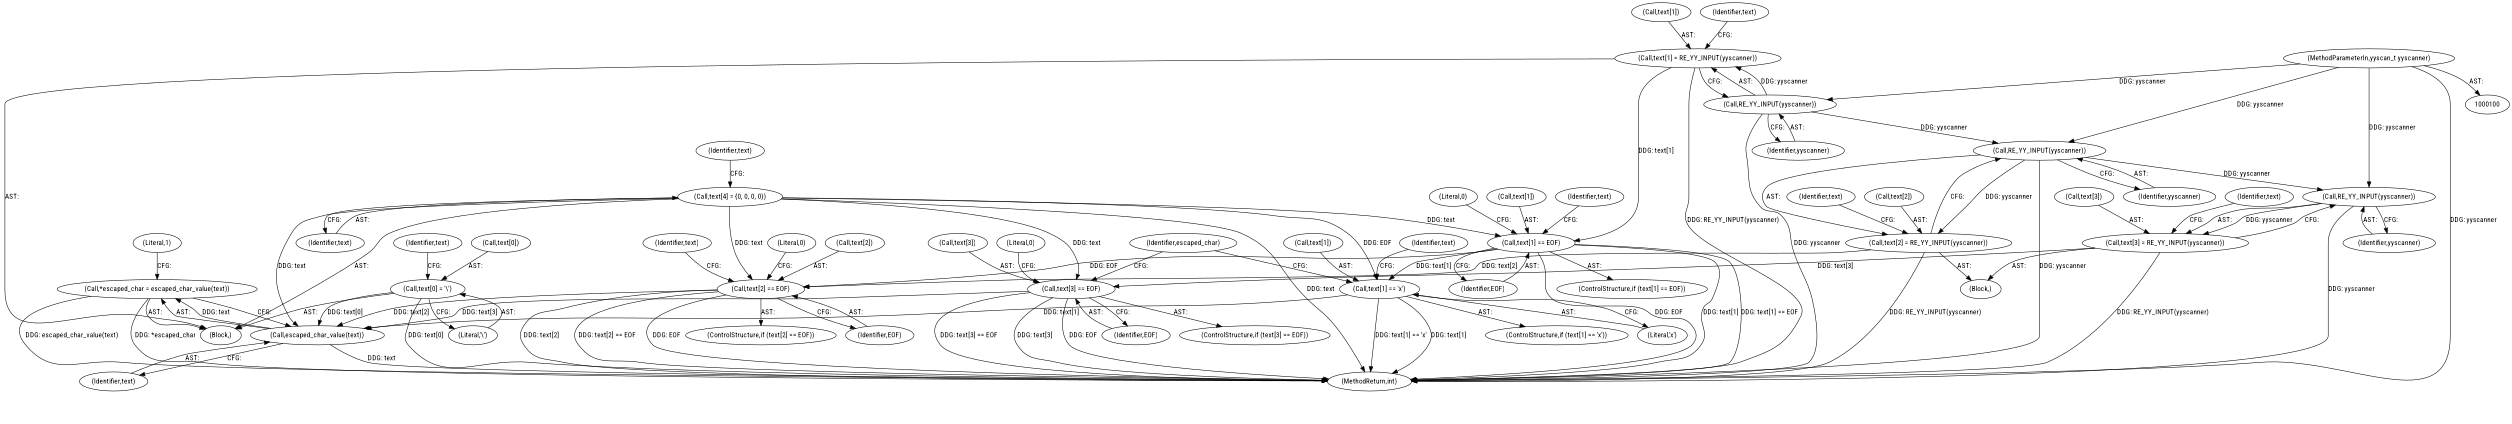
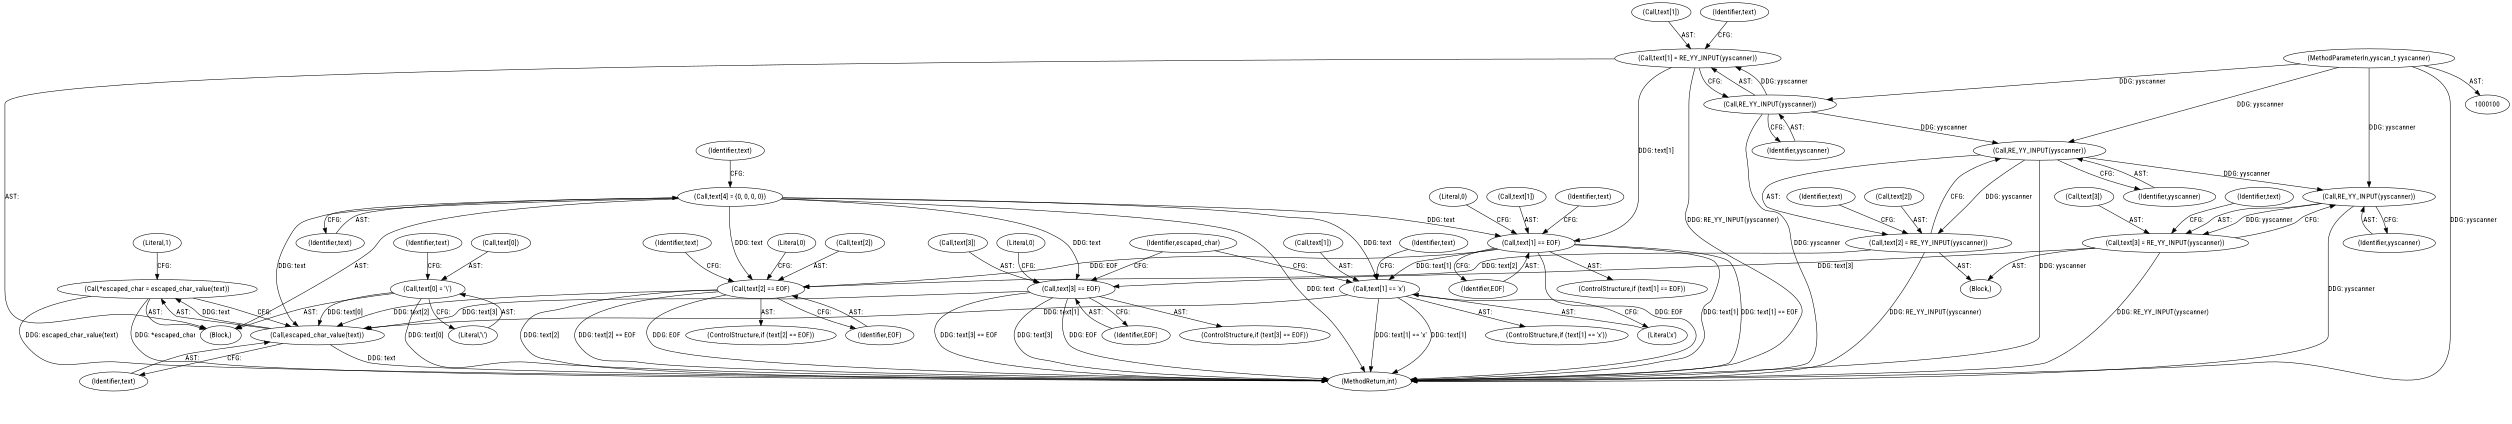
(1378, 243) -> (1378, 243)
